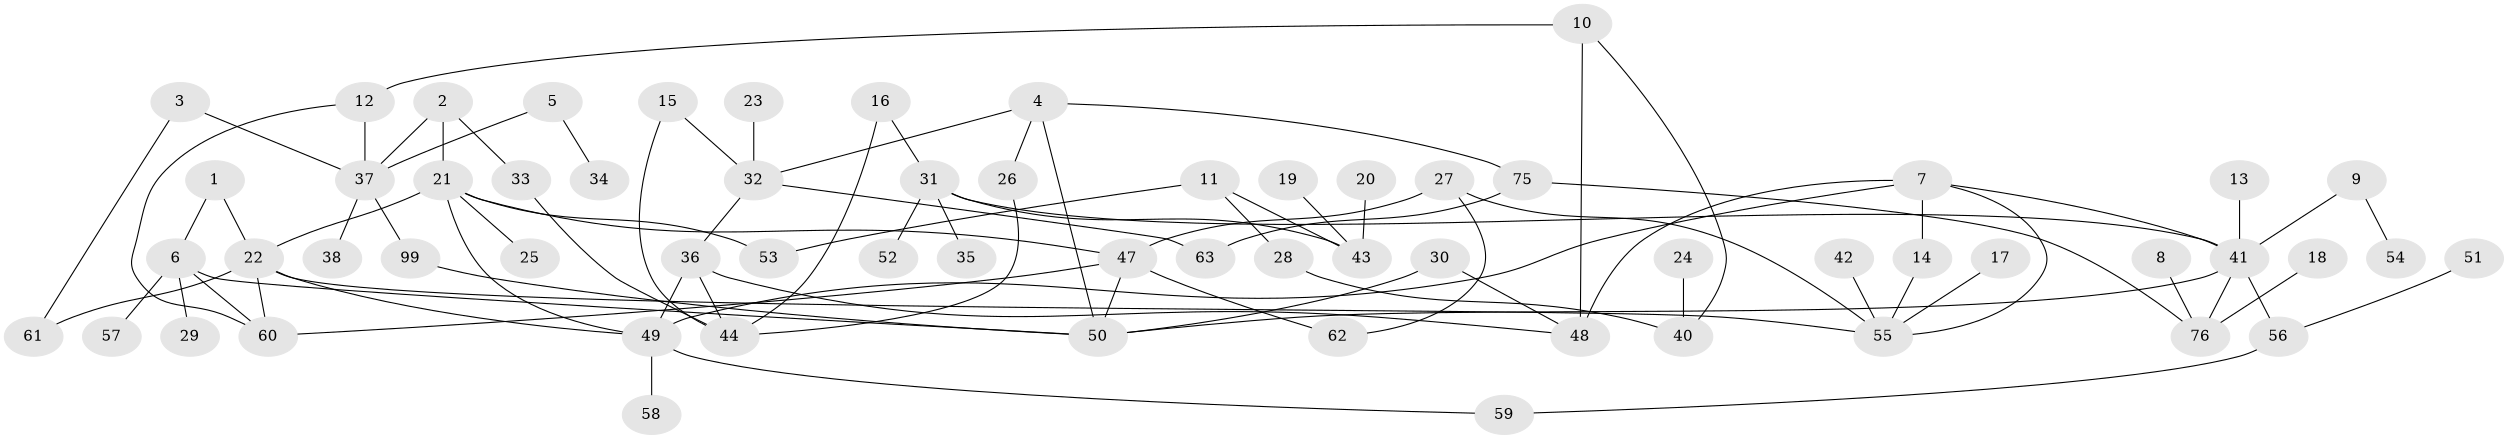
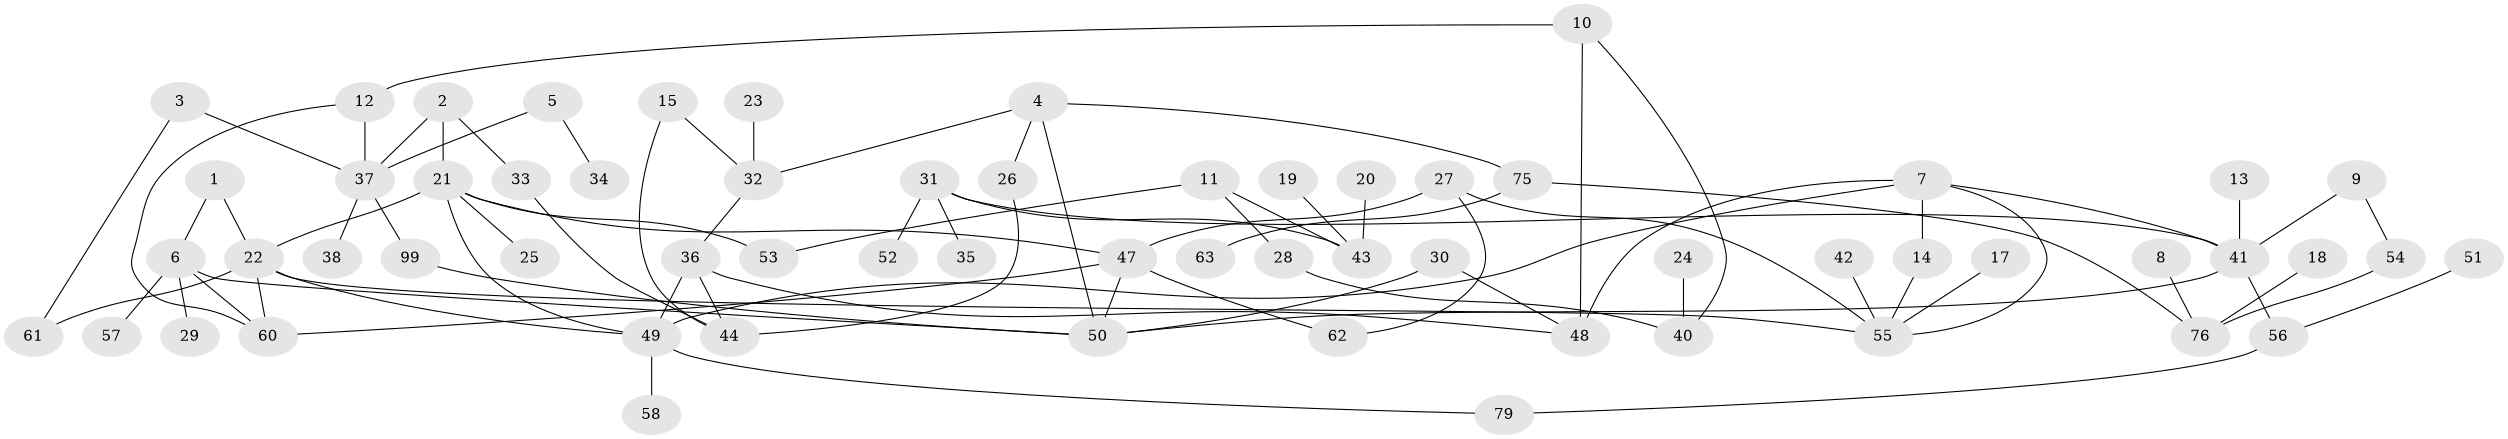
(881, 102) -> none
(963, 210) -> none
(2220, 298) -> (2298, 298)
(1504, 415) -> (1504, 415)
